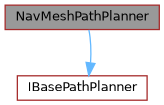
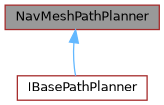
(91, 46) -> (74, 59)
